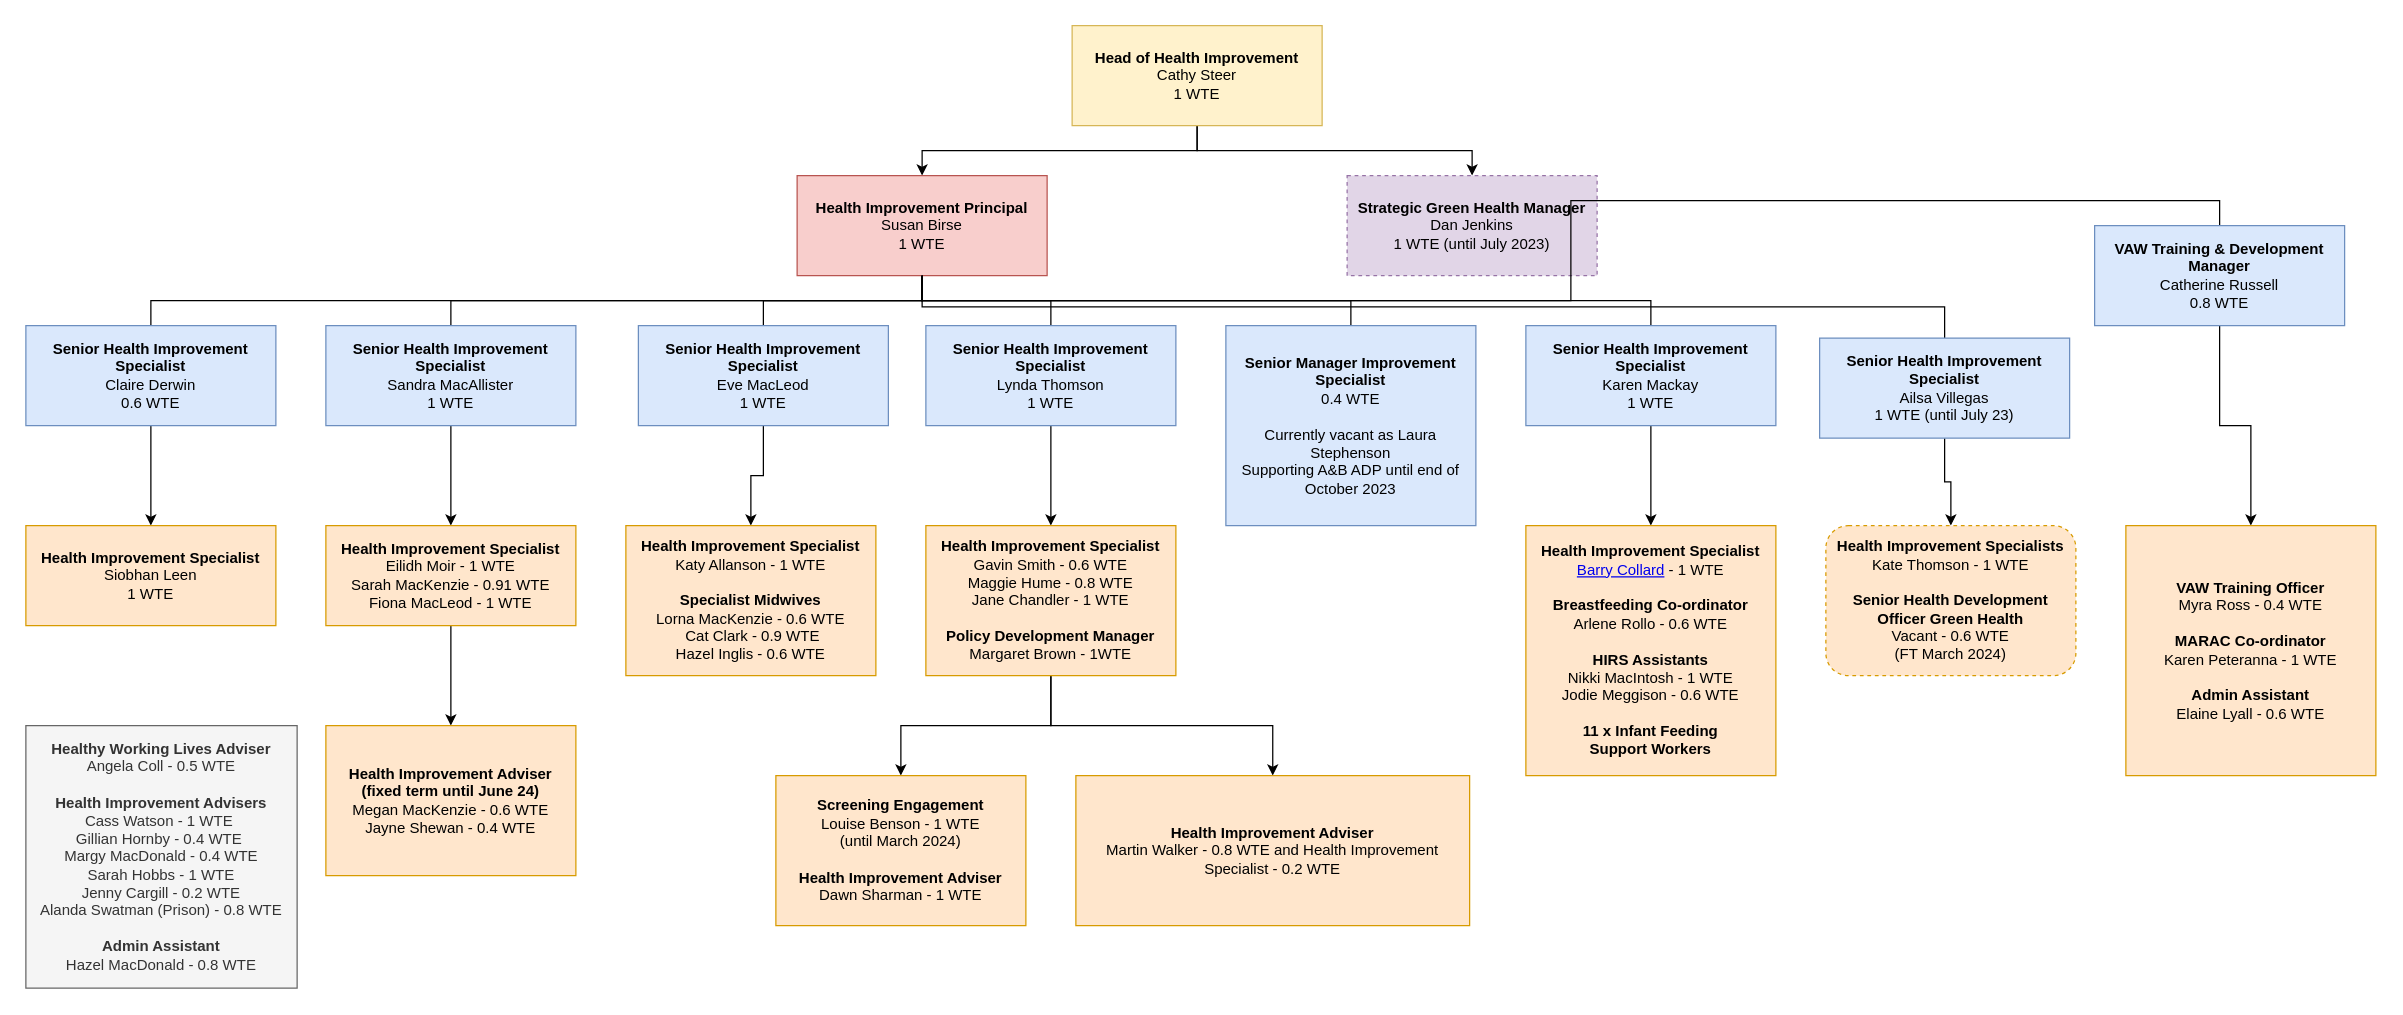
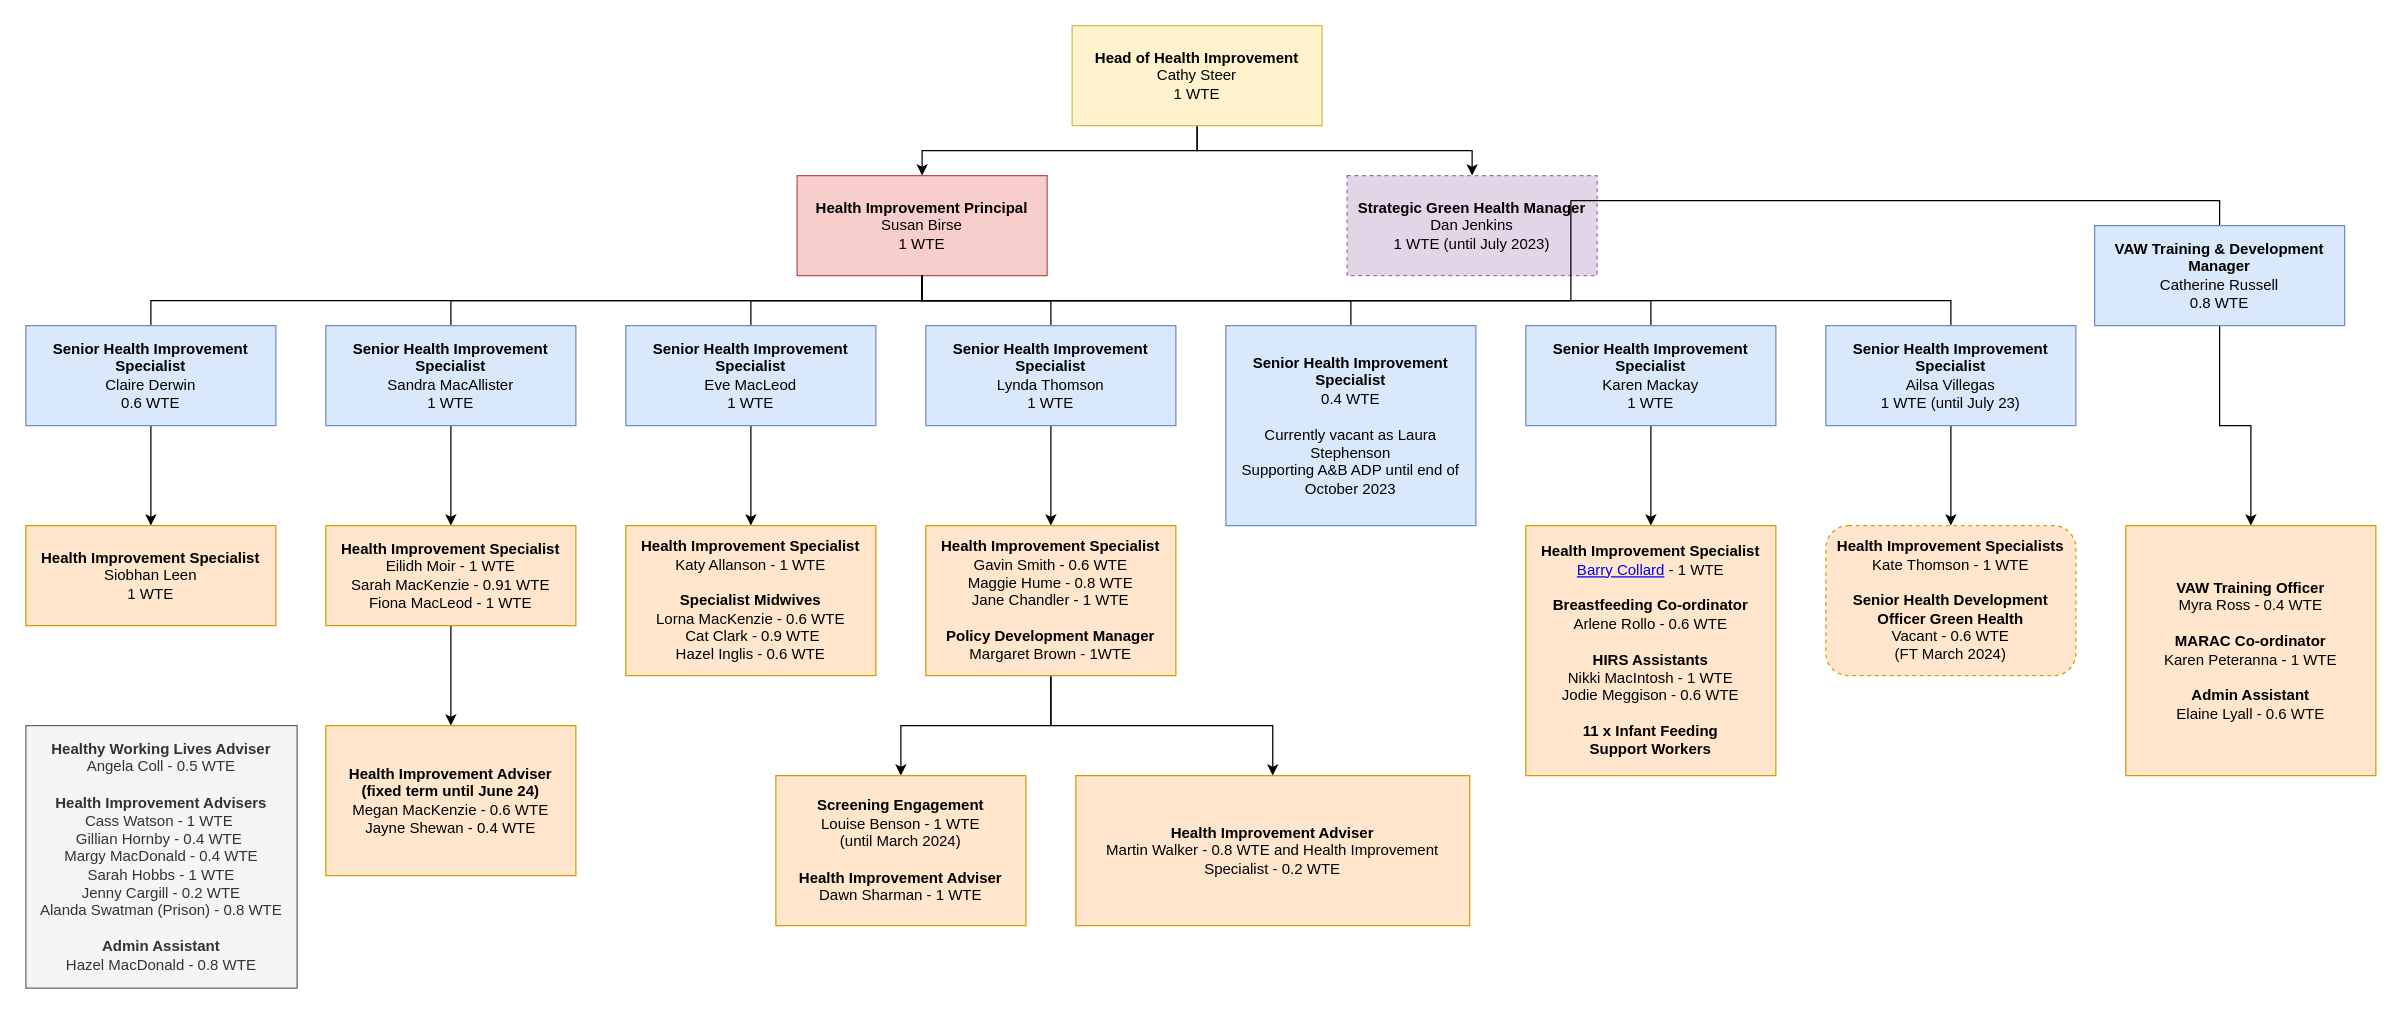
(763, 376) -> (751, 376)
(1944, 388) -> (1951, 376)
(1351, 426) -> (1351, 426)
